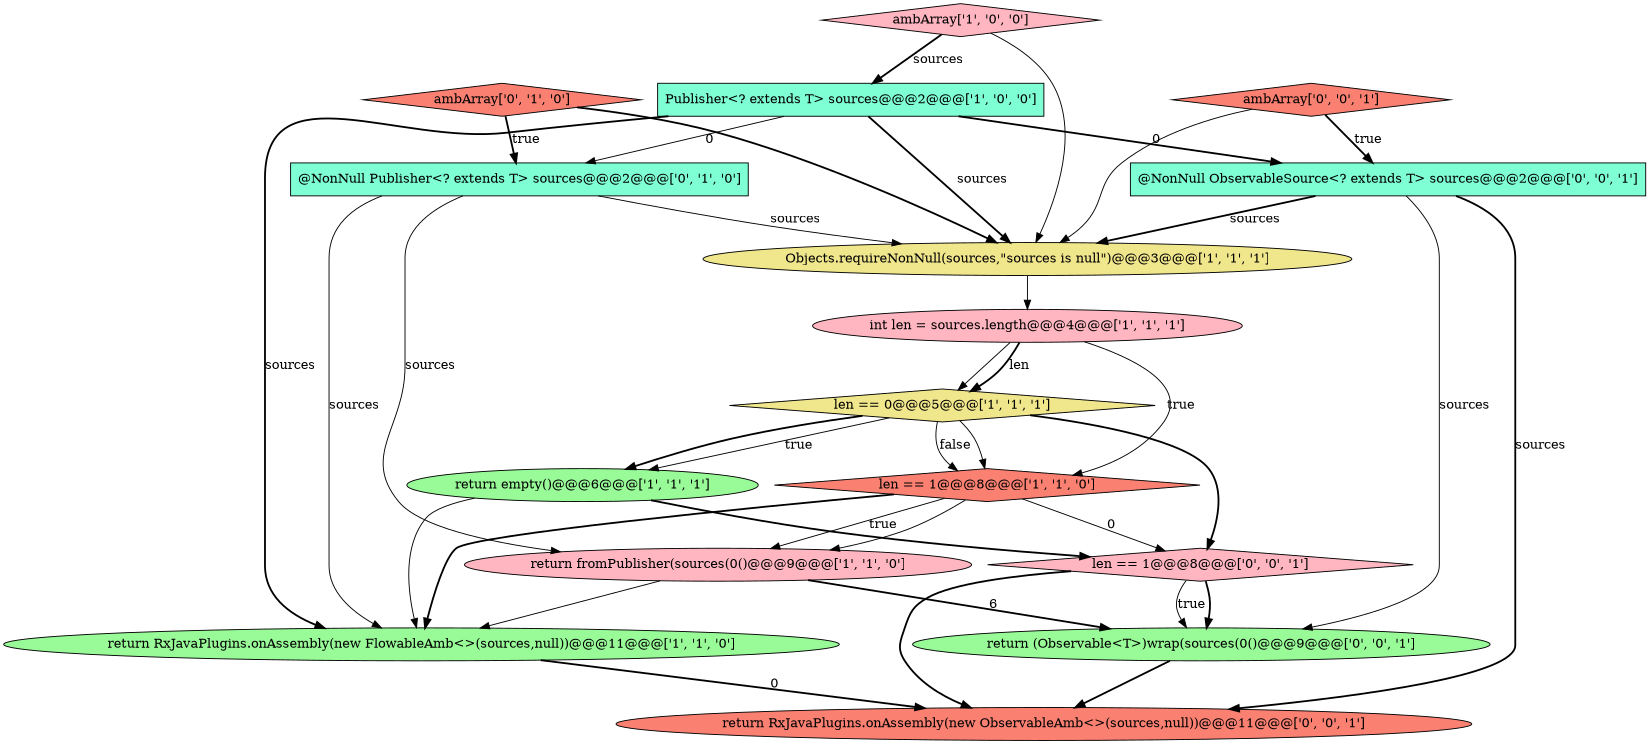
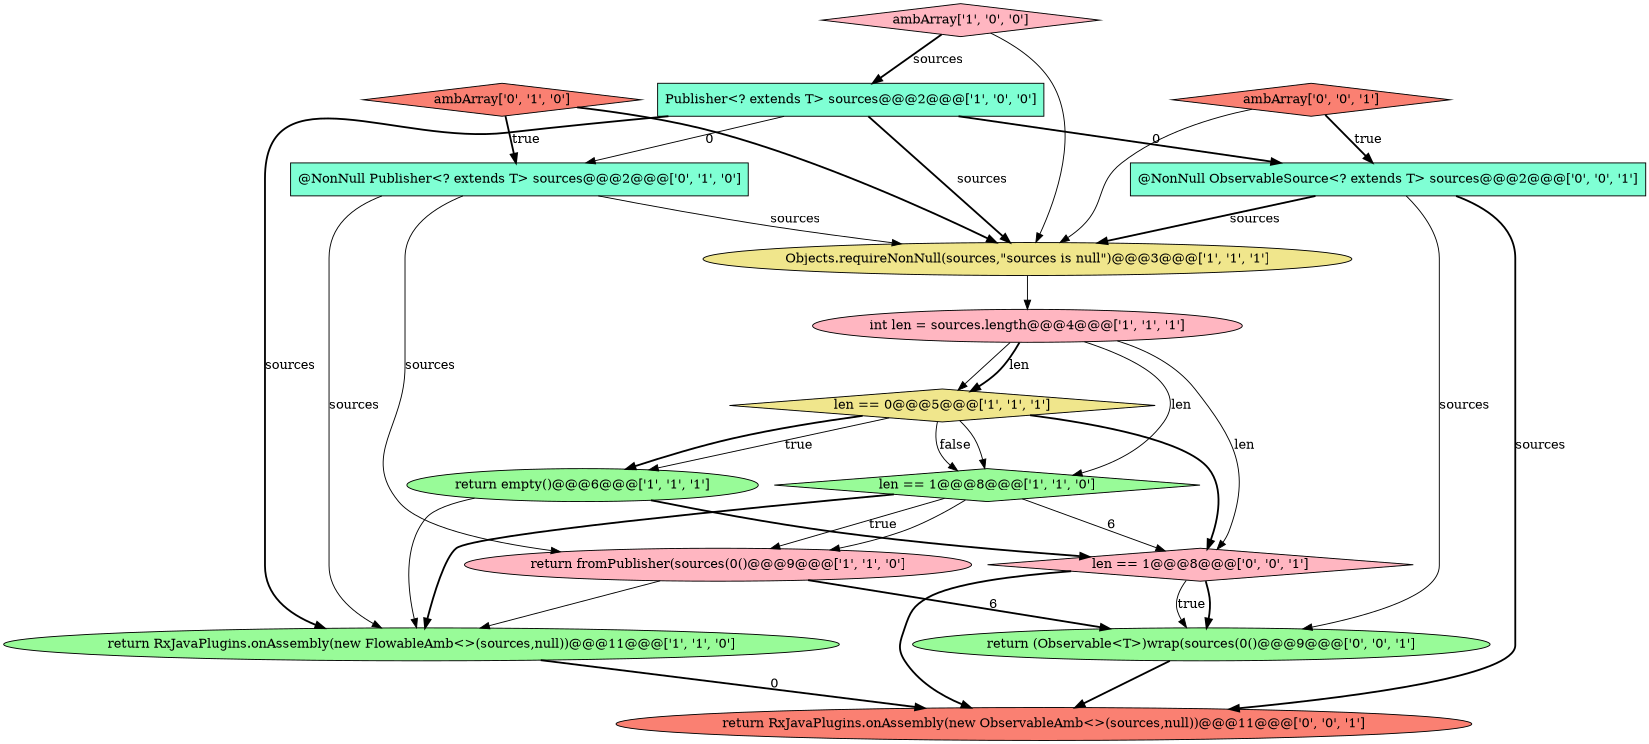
(1181, 405) -> (1181, 405)
none -> (1217, 419)
(987, 485) -> (987, 485)
(1112, 525) -> (1112, 525)
